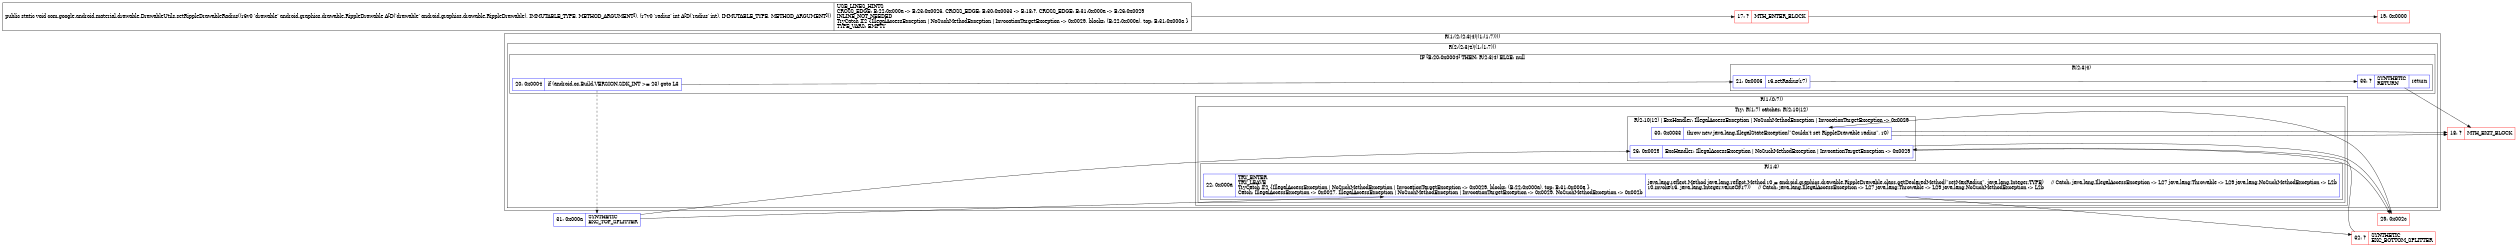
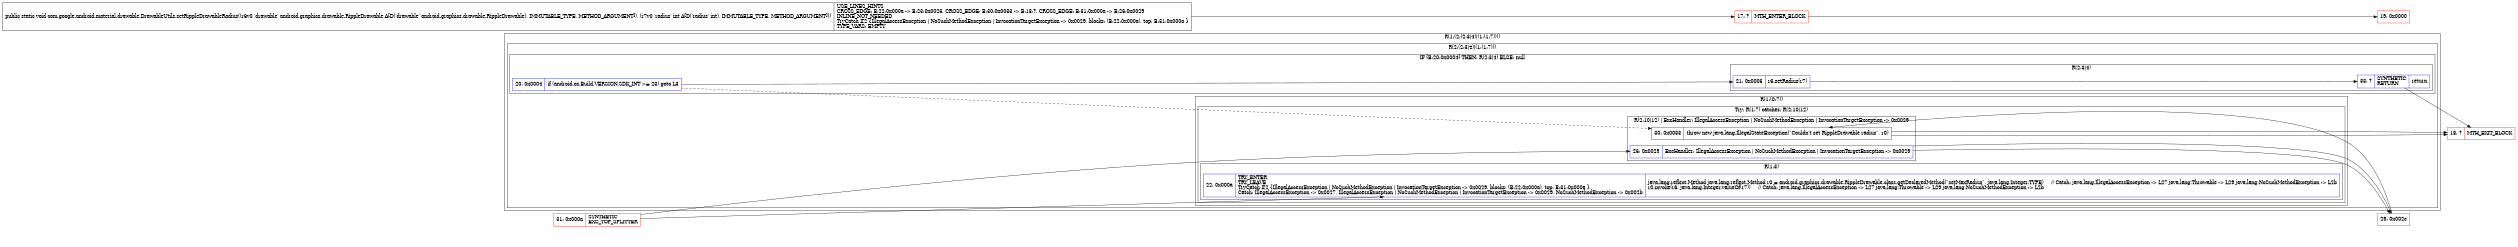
(597, 150) -> (1165, 108)
(597, 220) -> (597, 220)
(2394, 238) -> none
